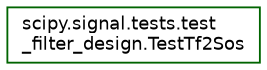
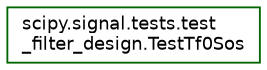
(134, 35) -> (134, 35)
